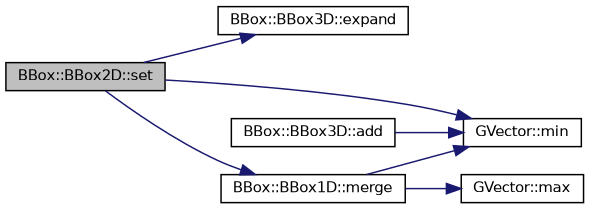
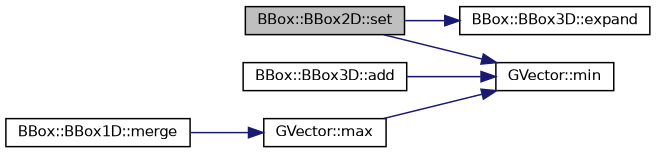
(171, 135) -> none
(411, 163) -> (433, 106)
